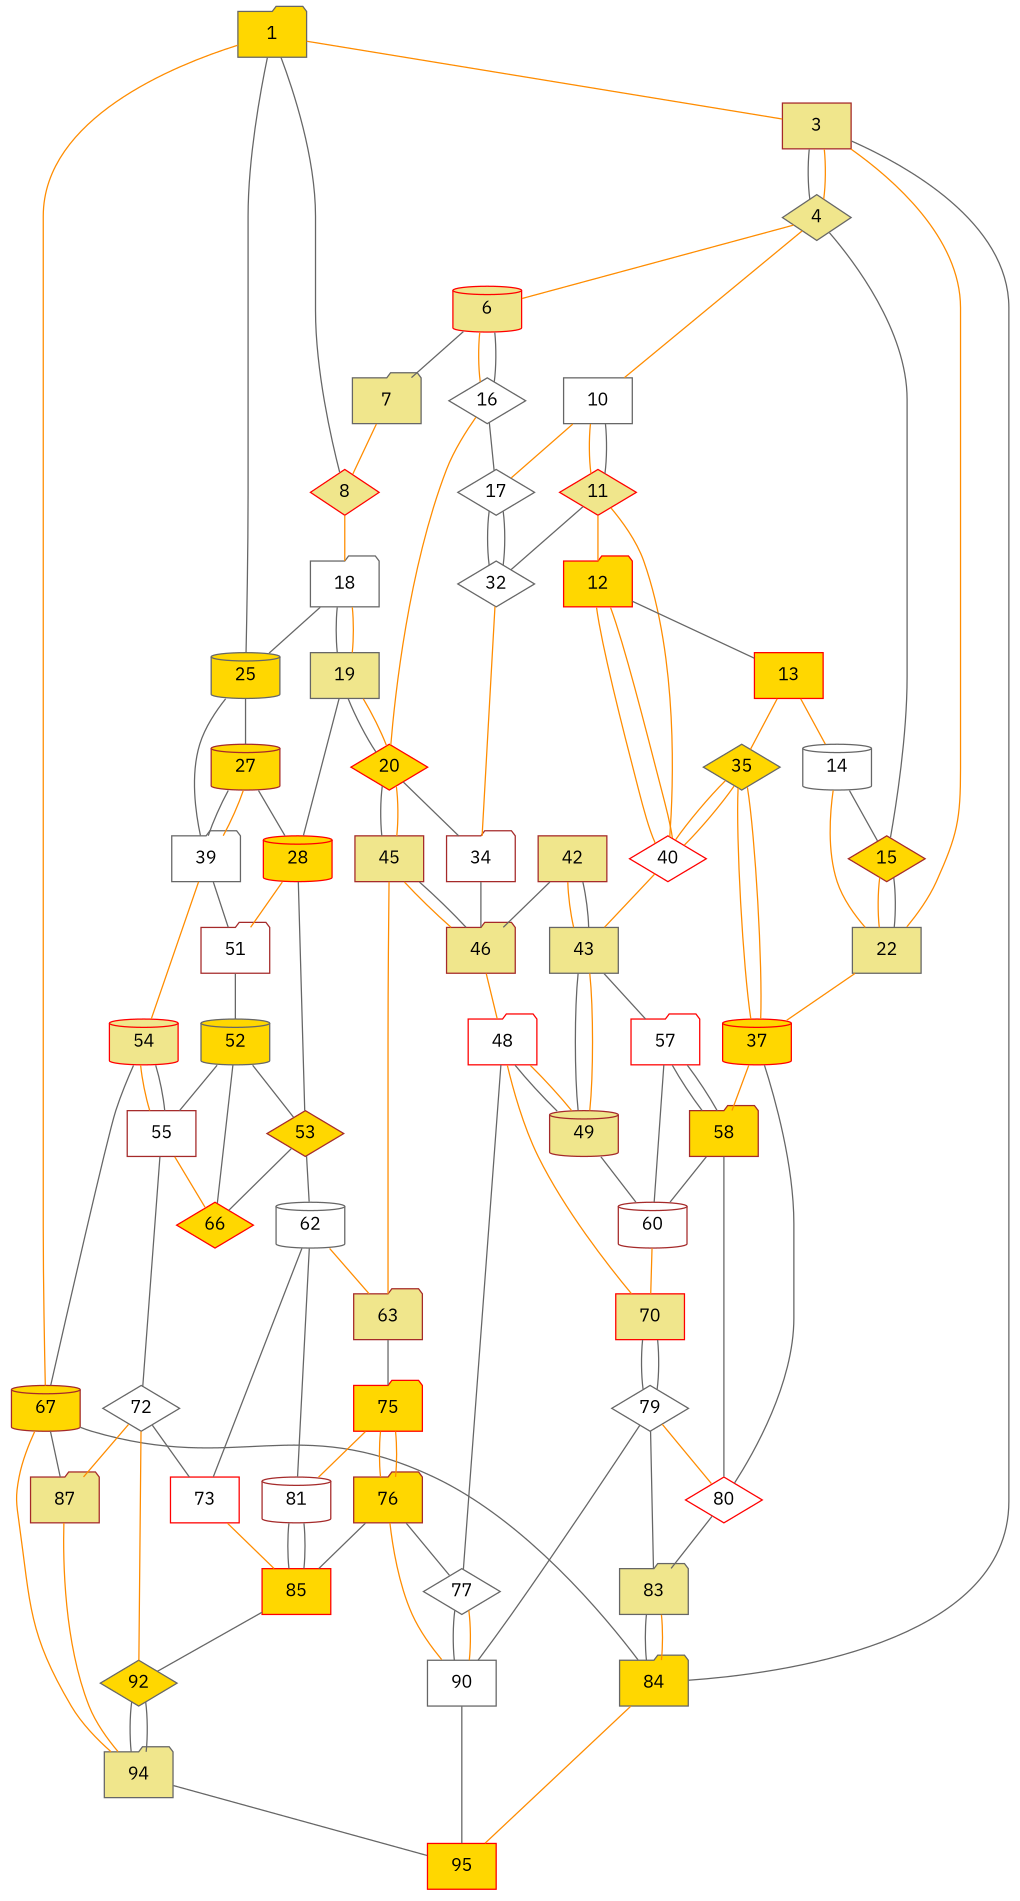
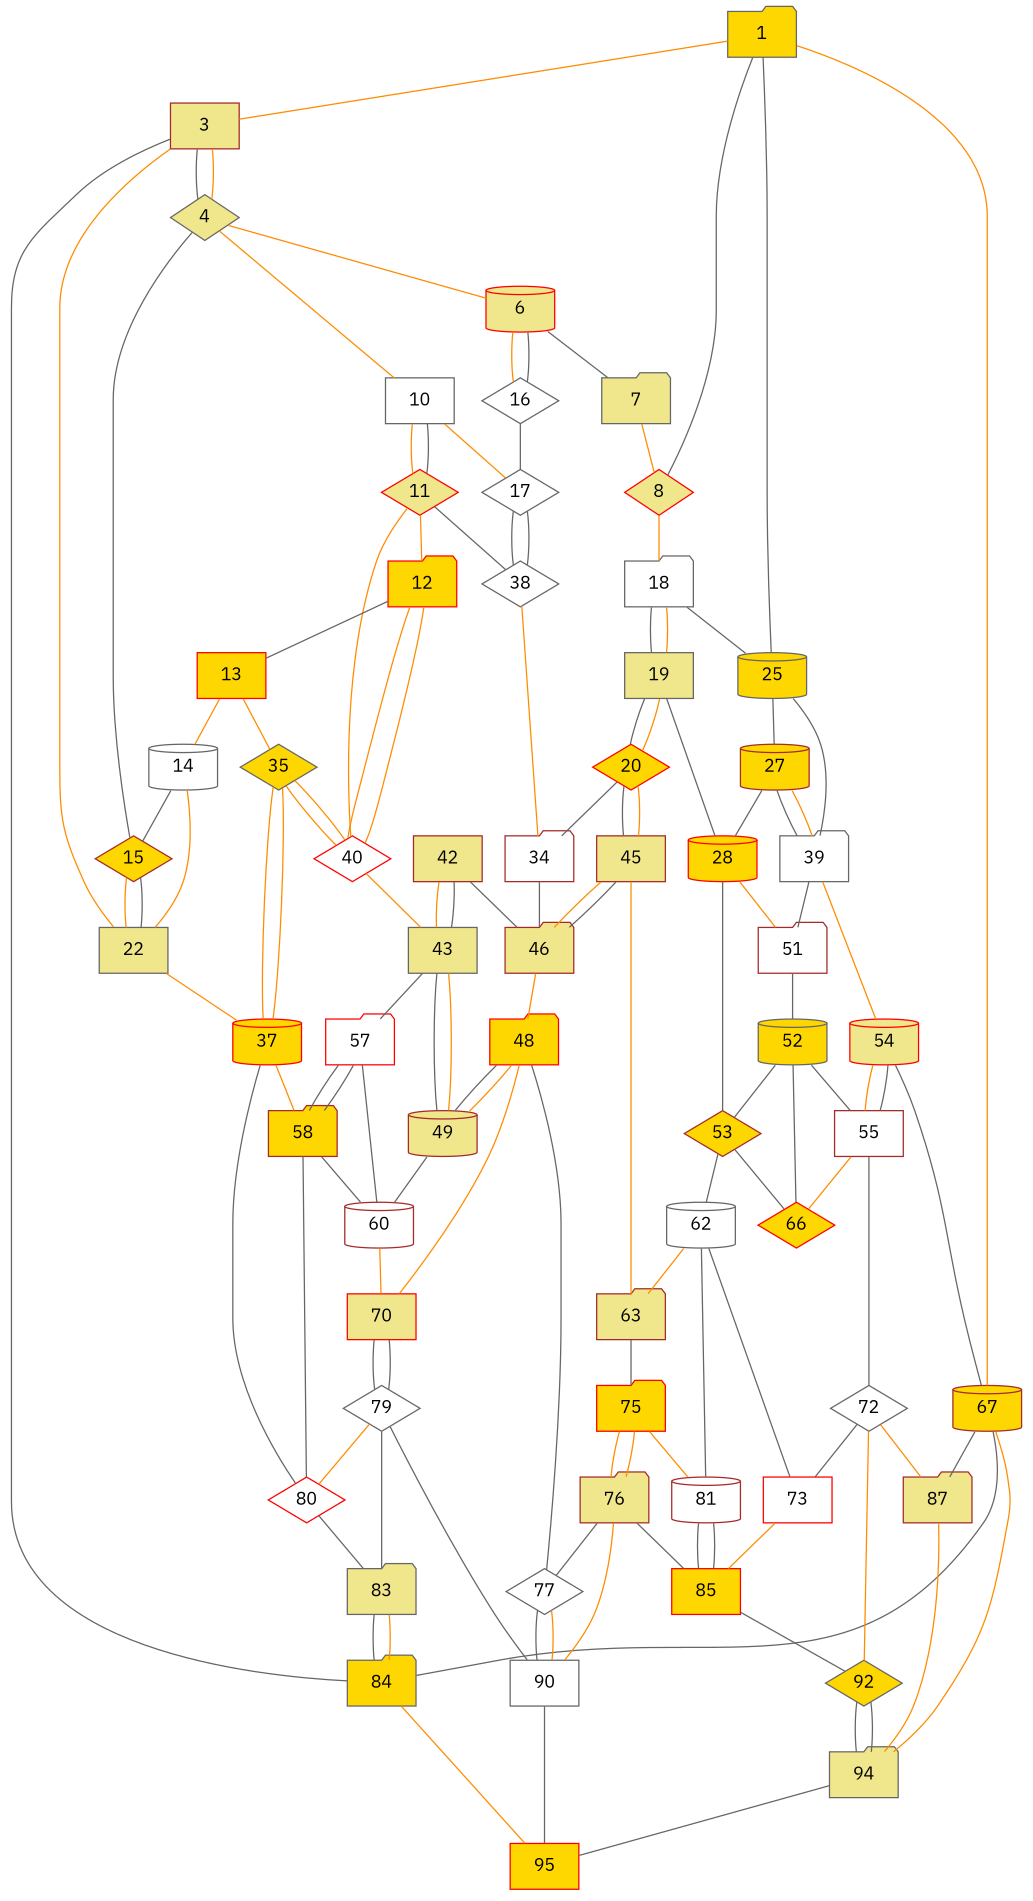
(416, 576) -> none
(496, 584) -> (520, 584)
(503, 1042) -> (524, 1042)
(388, 1500) -> (614, 1500)
